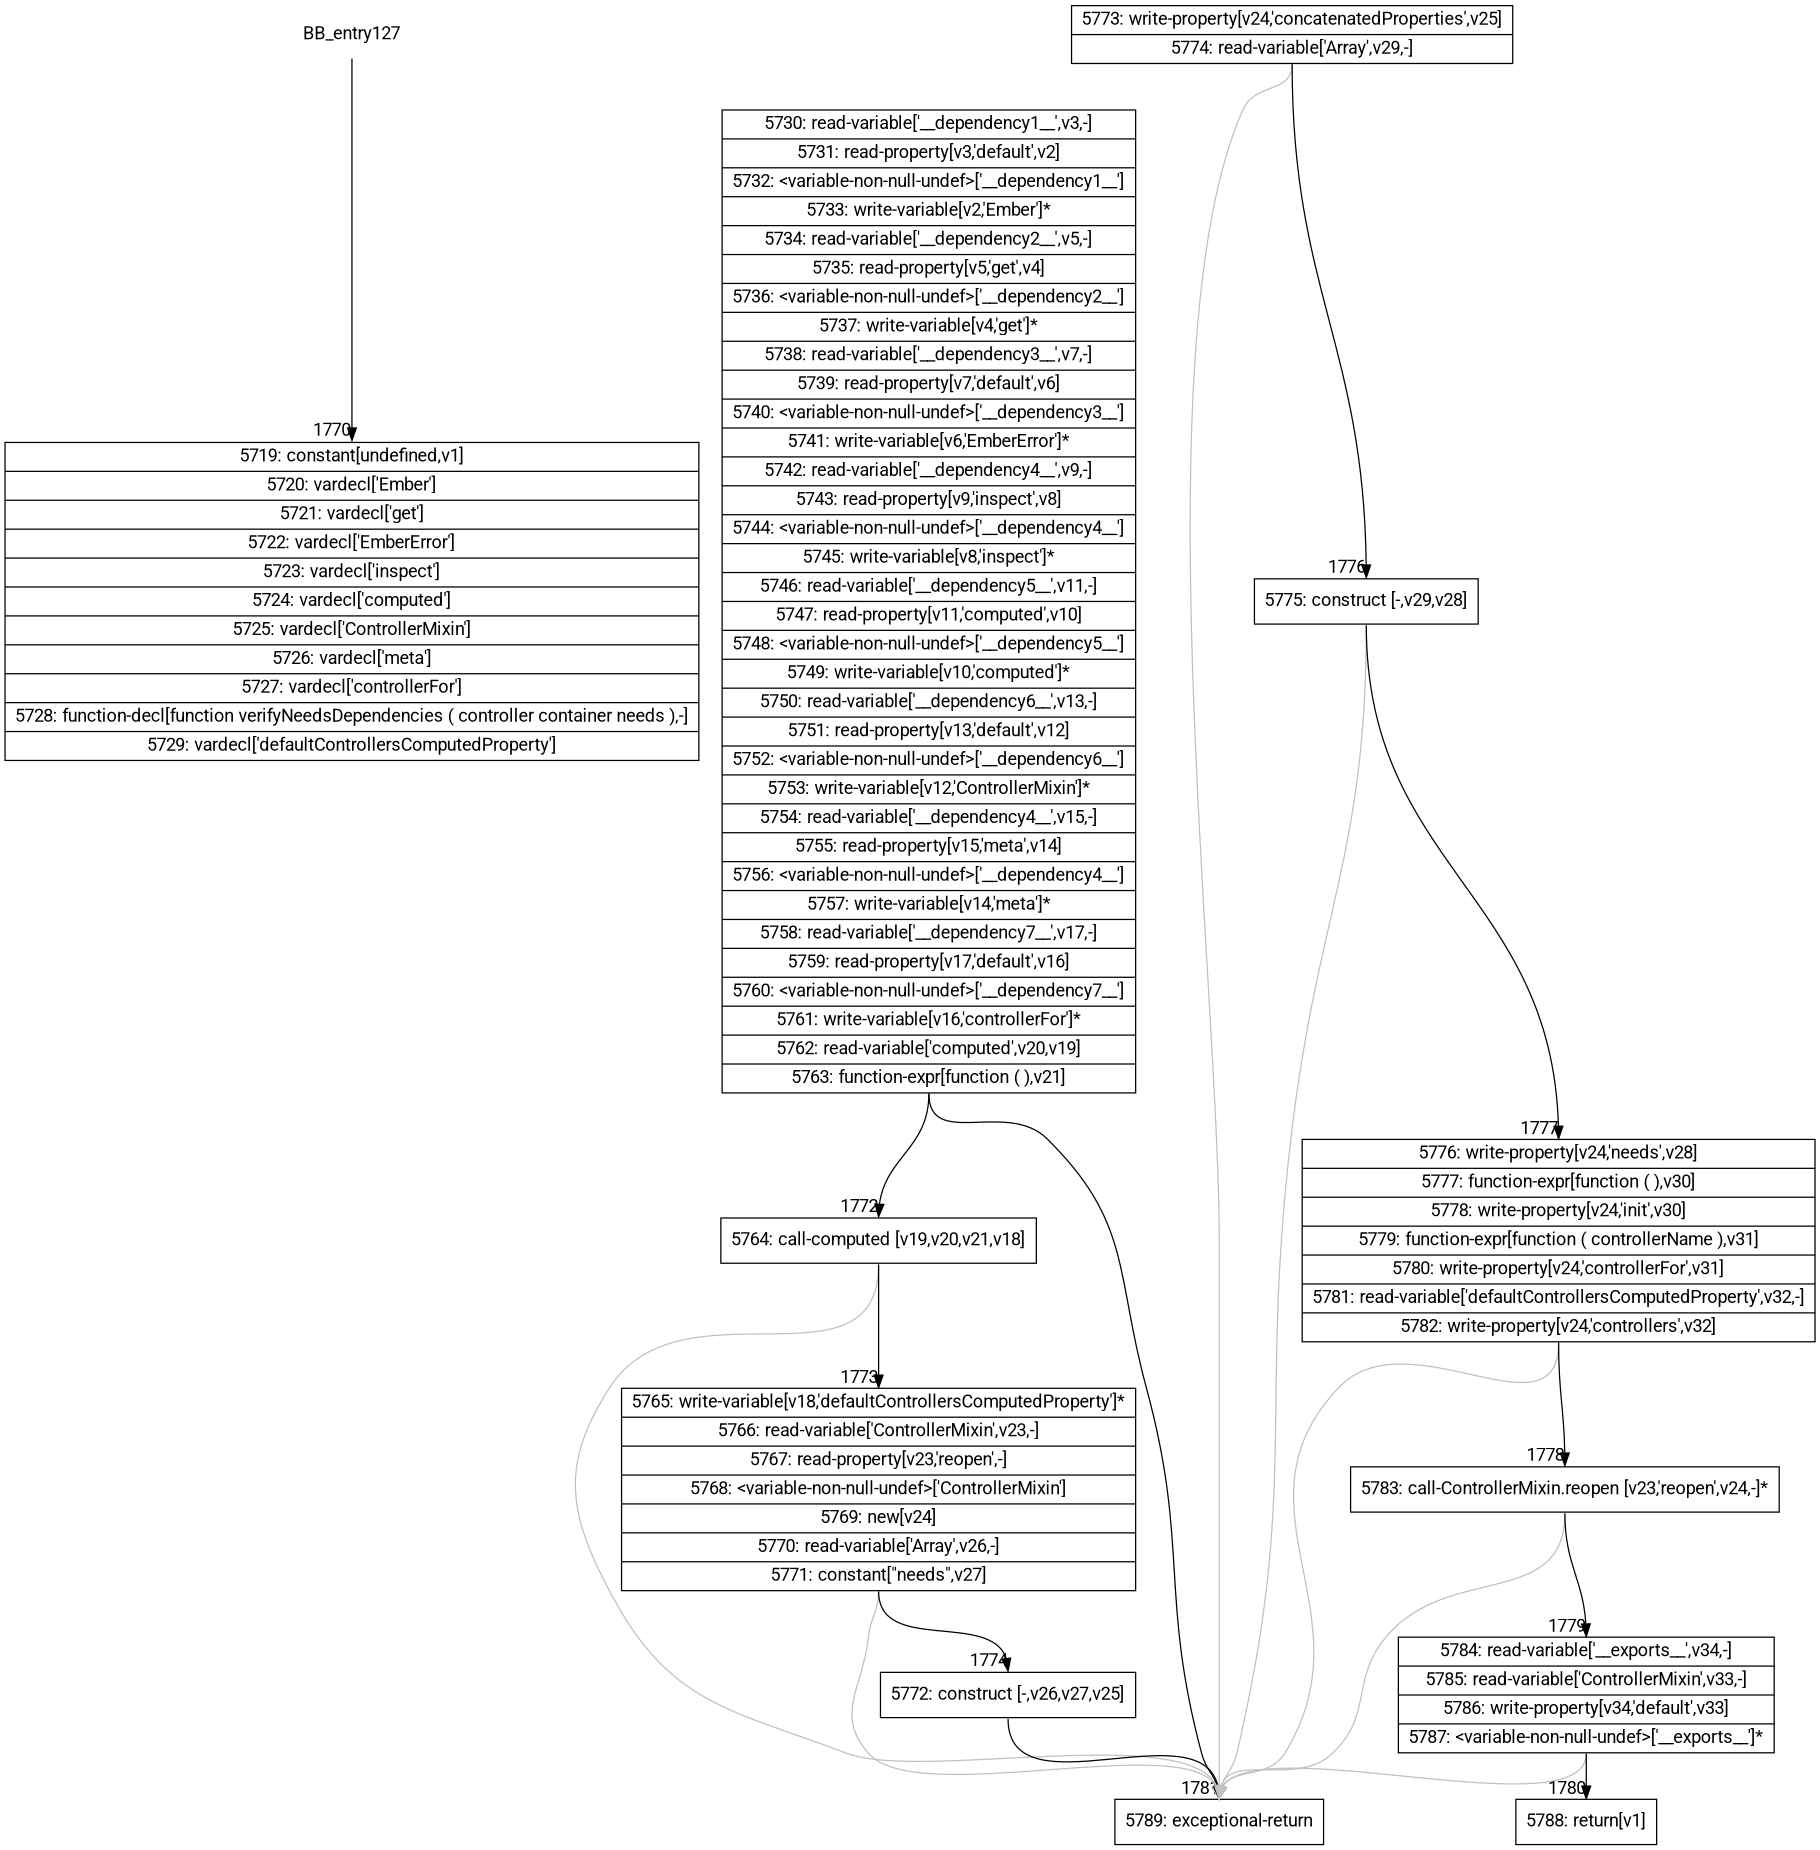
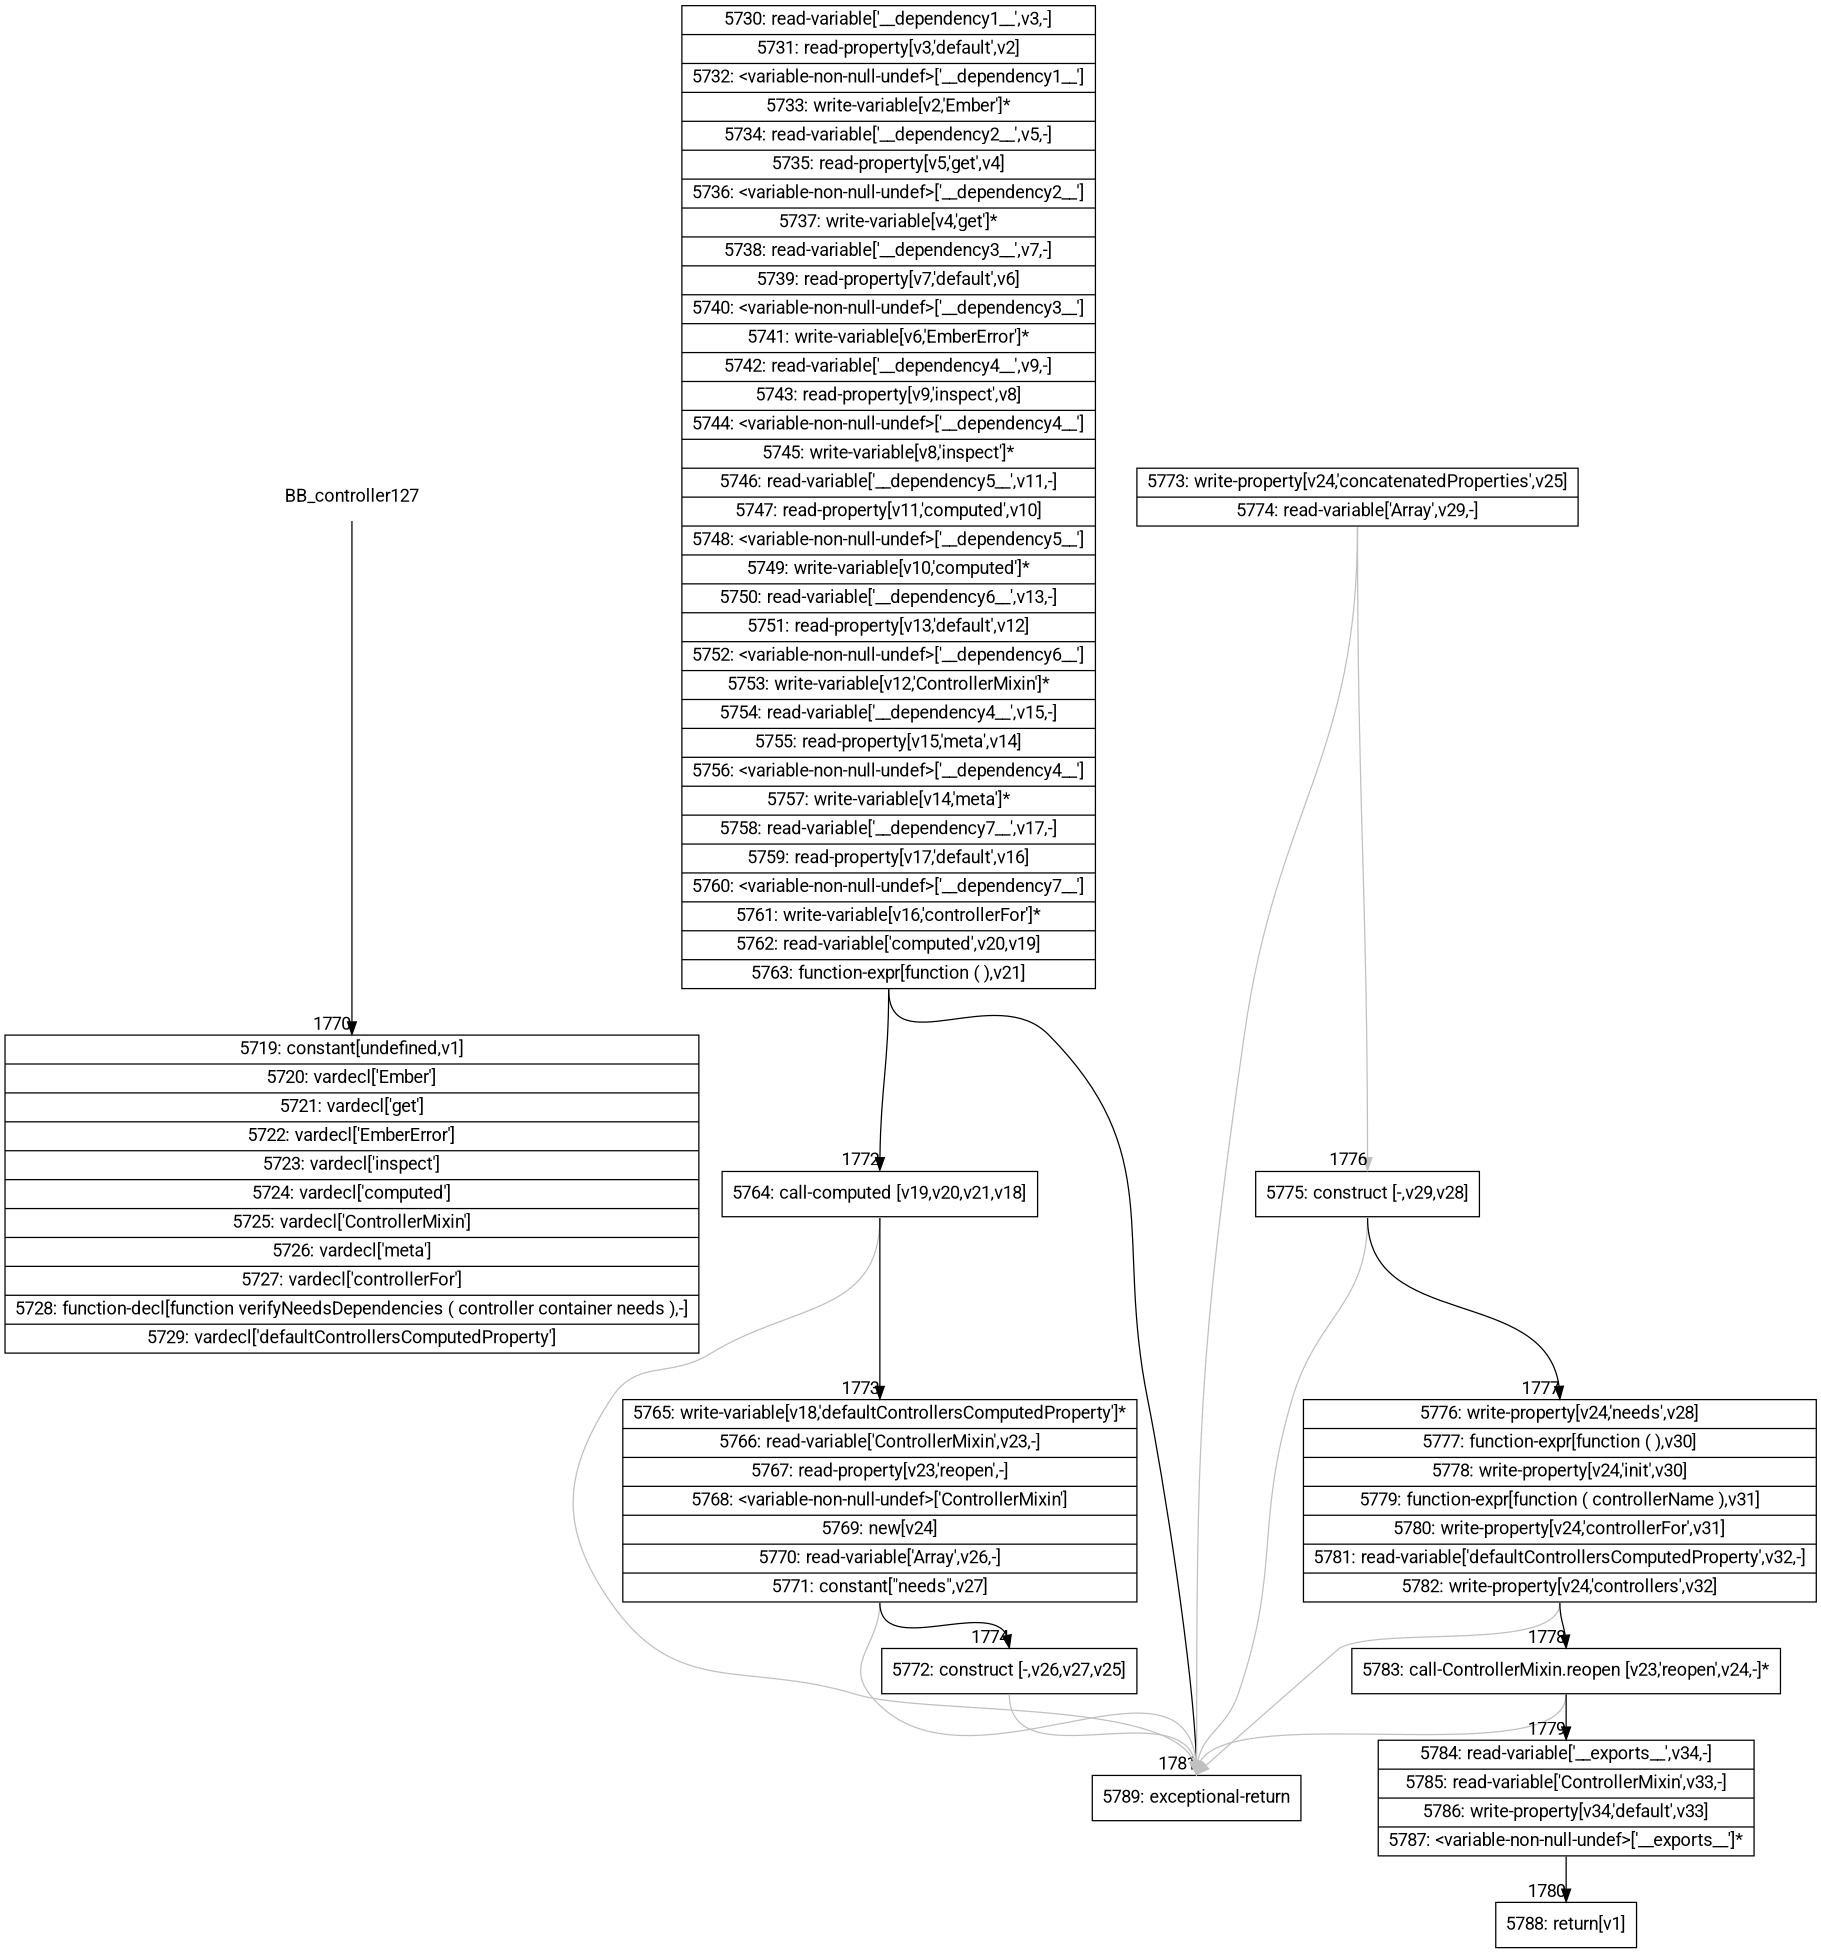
(352, 35) -> (352, 497)
(1328, 315) -> (1362, 842)
(1107, 1759) -> (1097, 1735)
(1409, 1777) -> none
